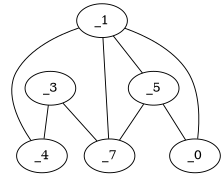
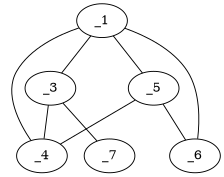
(106, 88) -> (76, 54)
(132, 122) -> (98, 122)
(195, 156) -> (195, 156)
